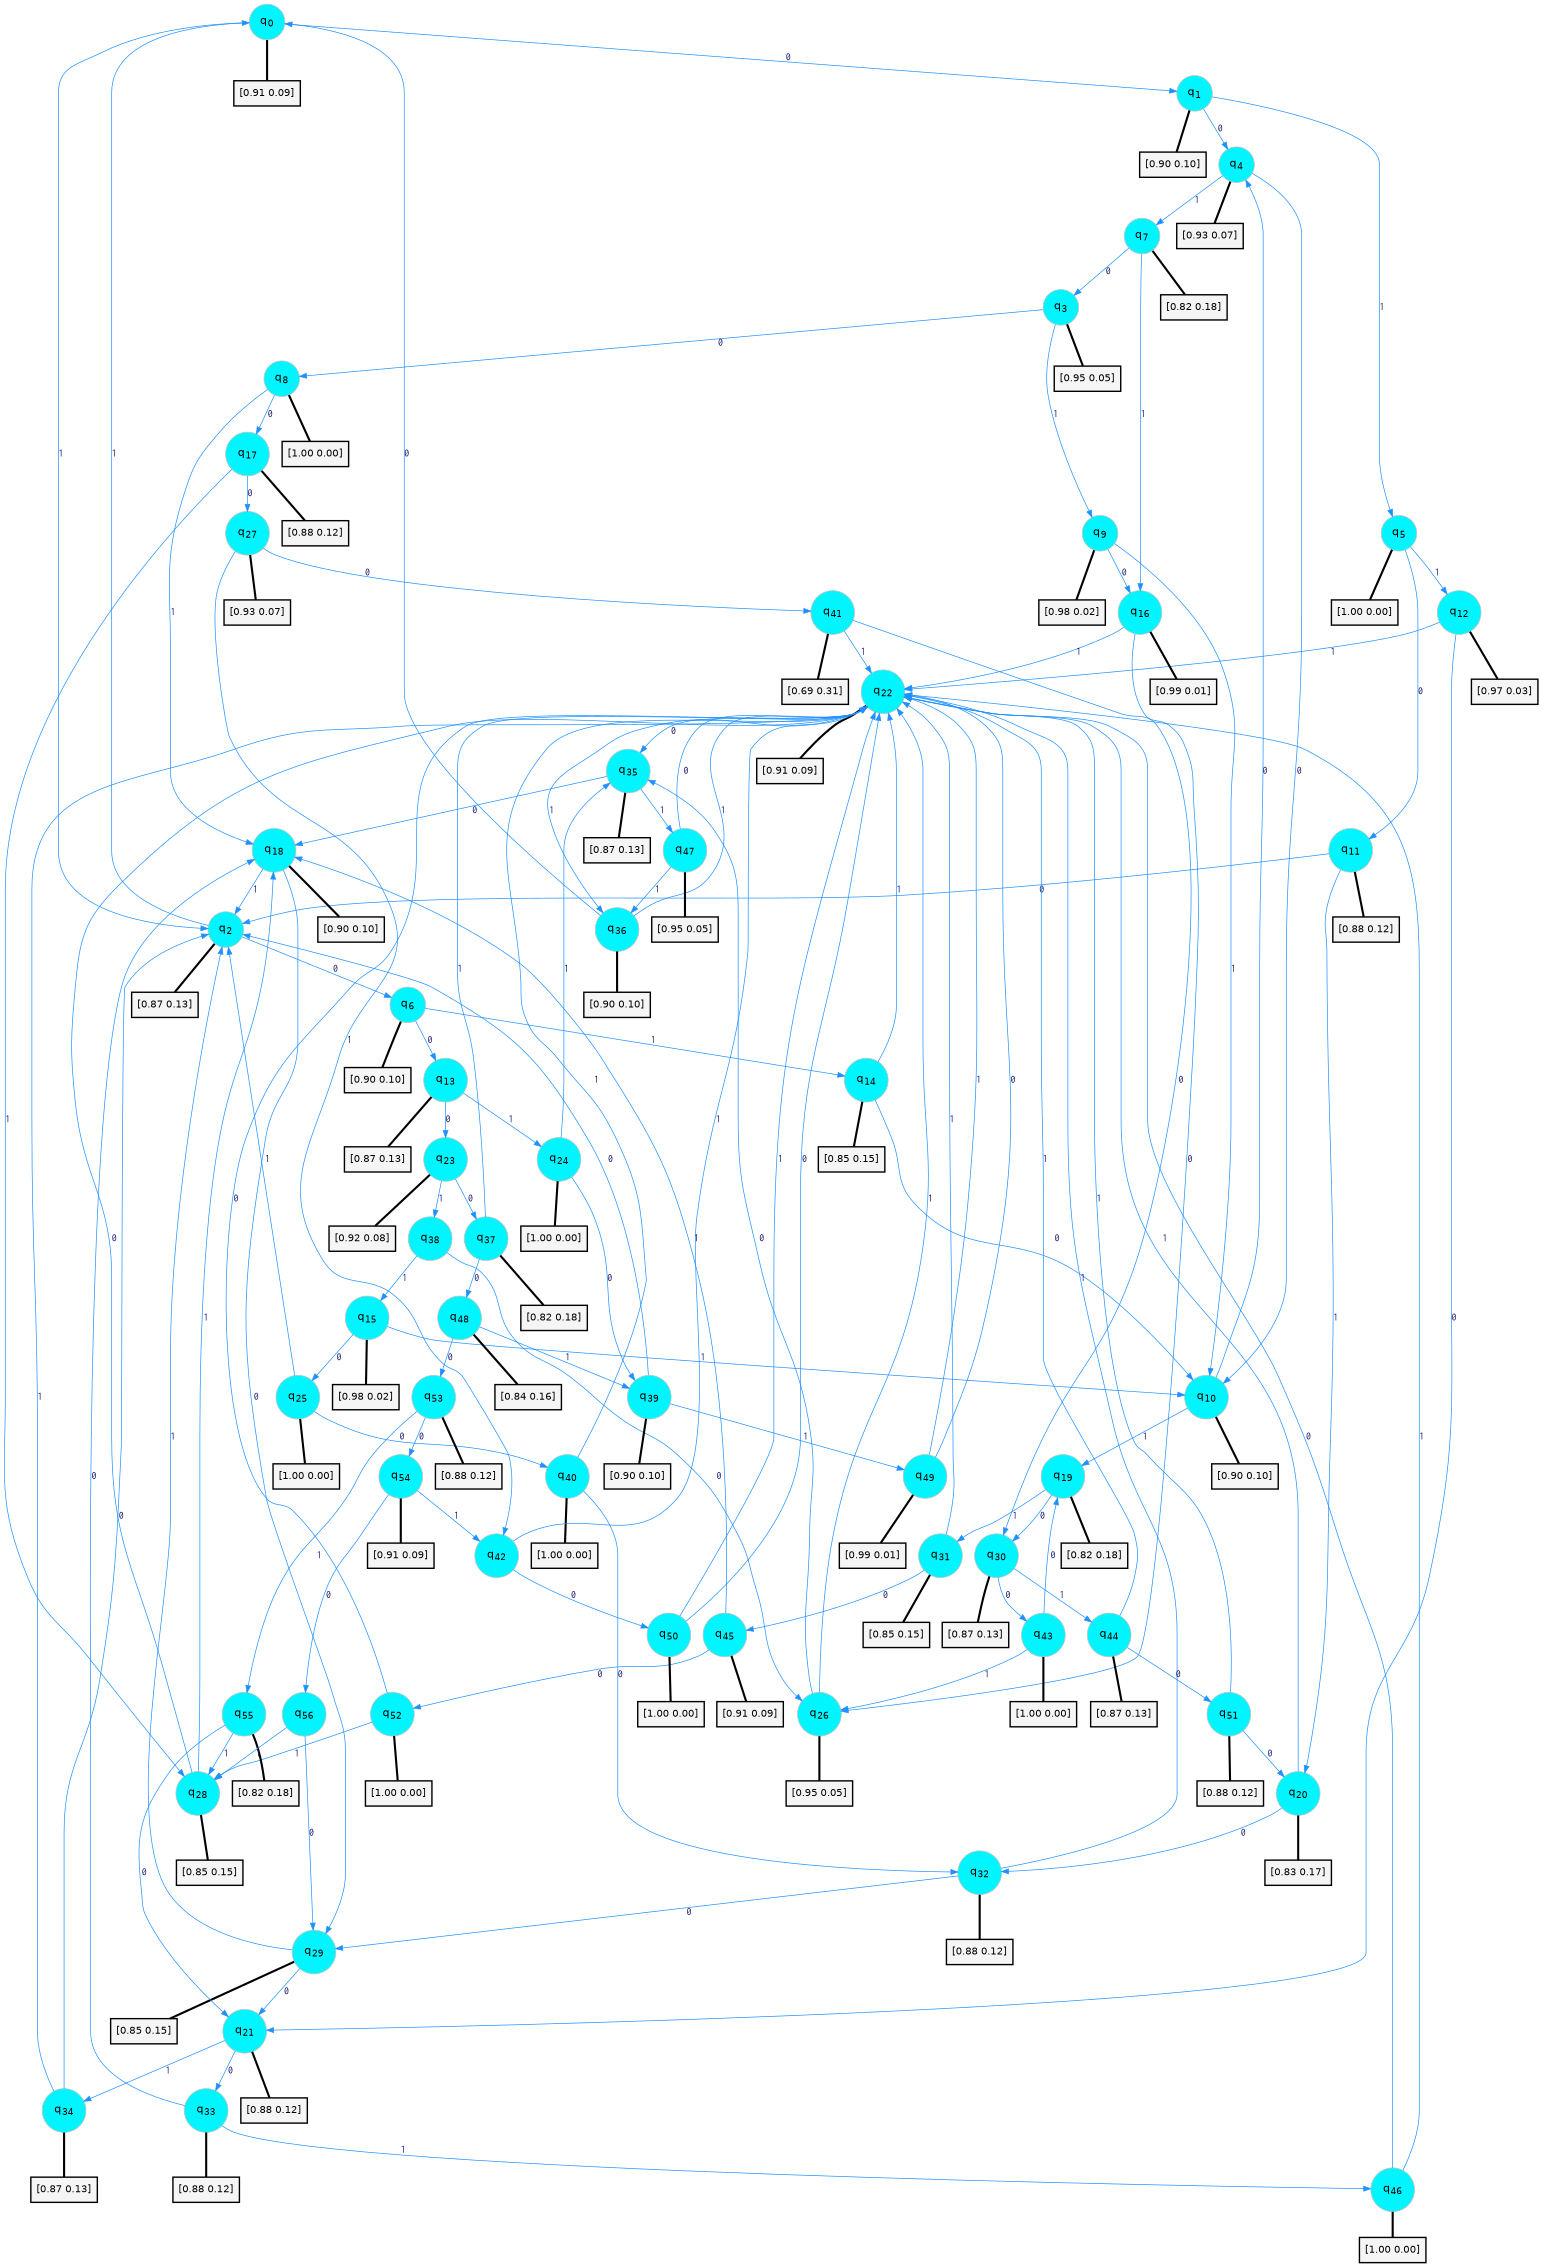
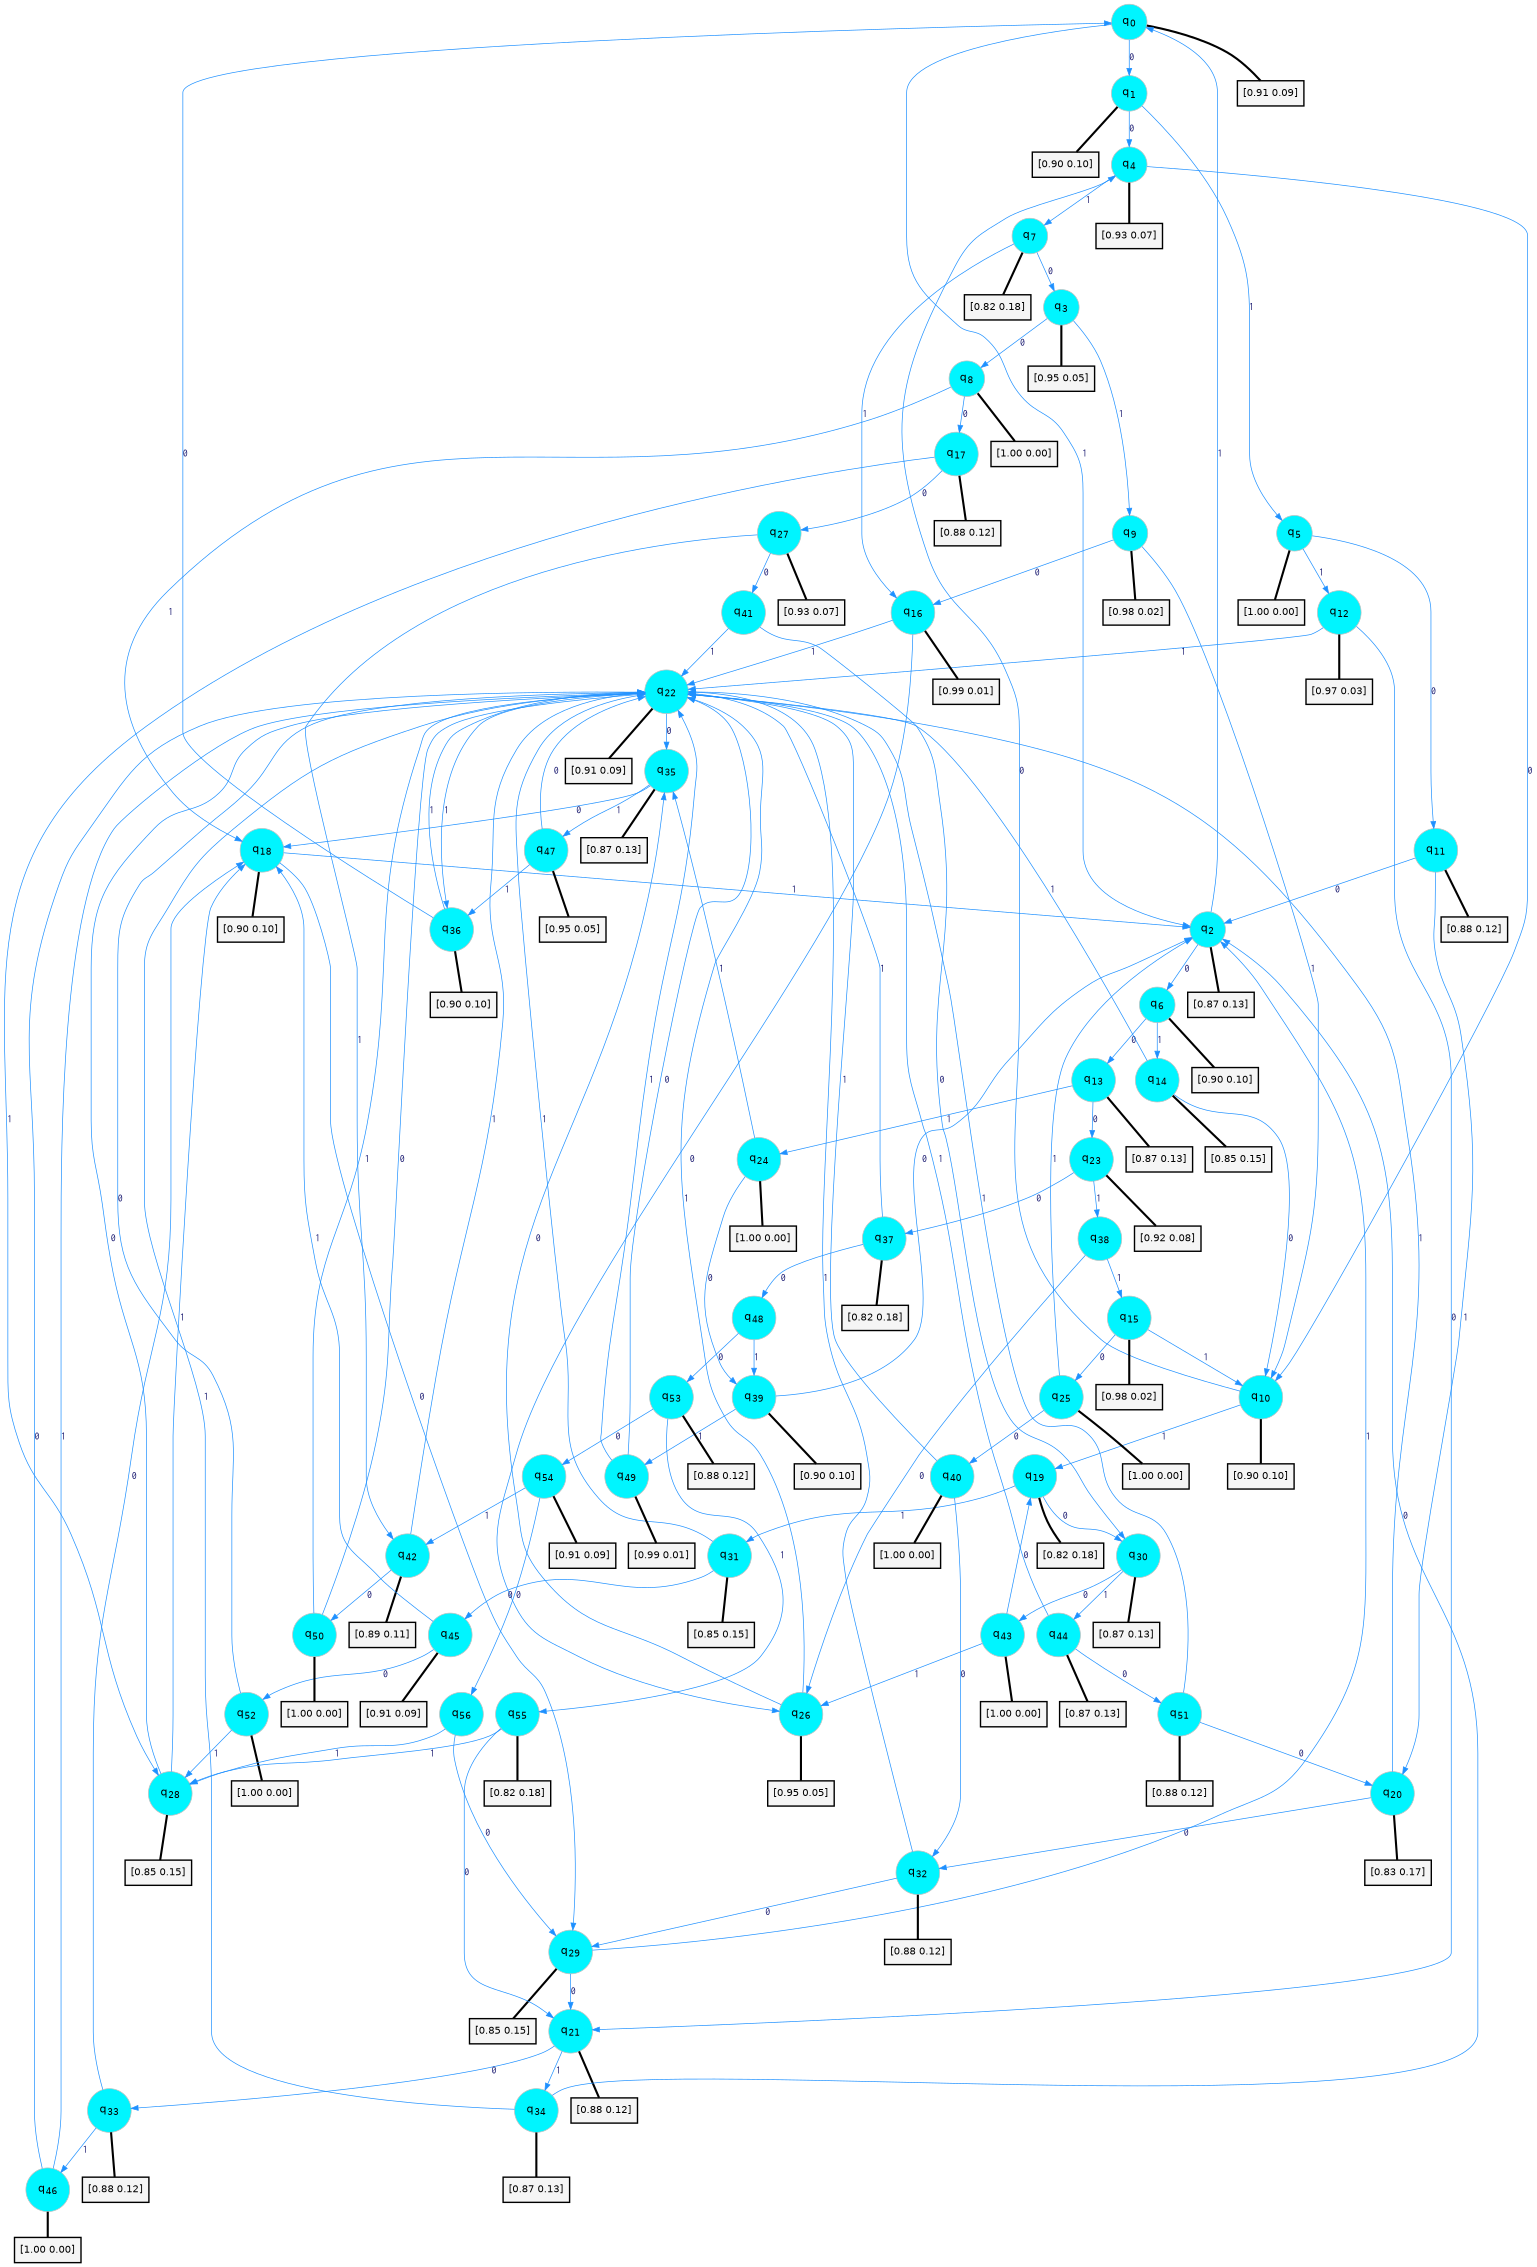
(815, 692) -> none
(528, 1397) -> none
none -> (382, 1635)
